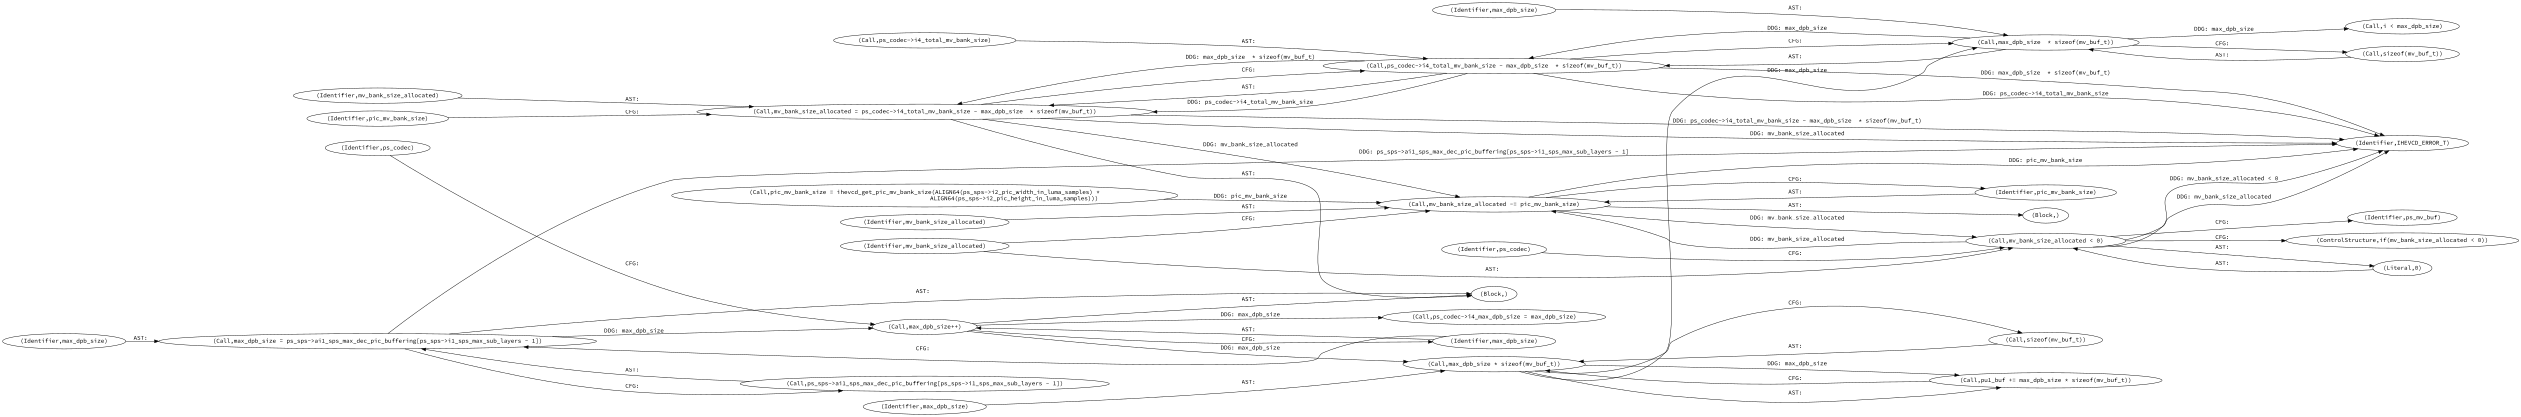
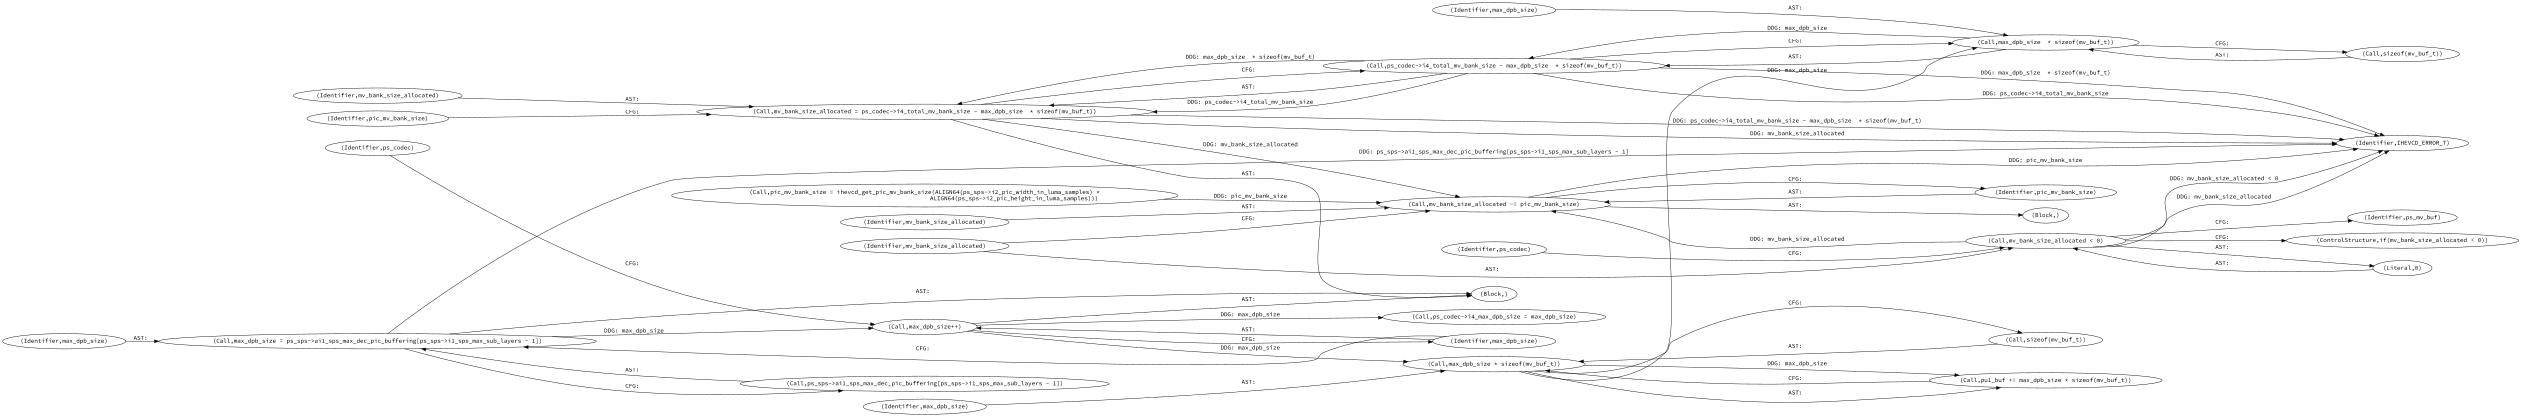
(2402, 26) -> none
(925, 40) -> none
(1764, 227) -> none
